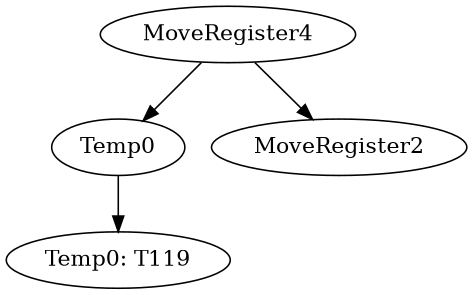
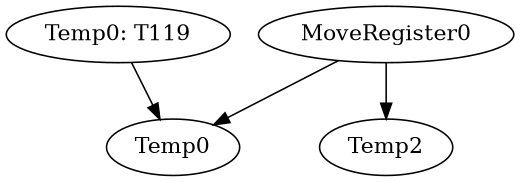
(228, 34) -> (386, 34)
(339, 147) -> (386, 147)
(118, 196) -> (142, 84)
